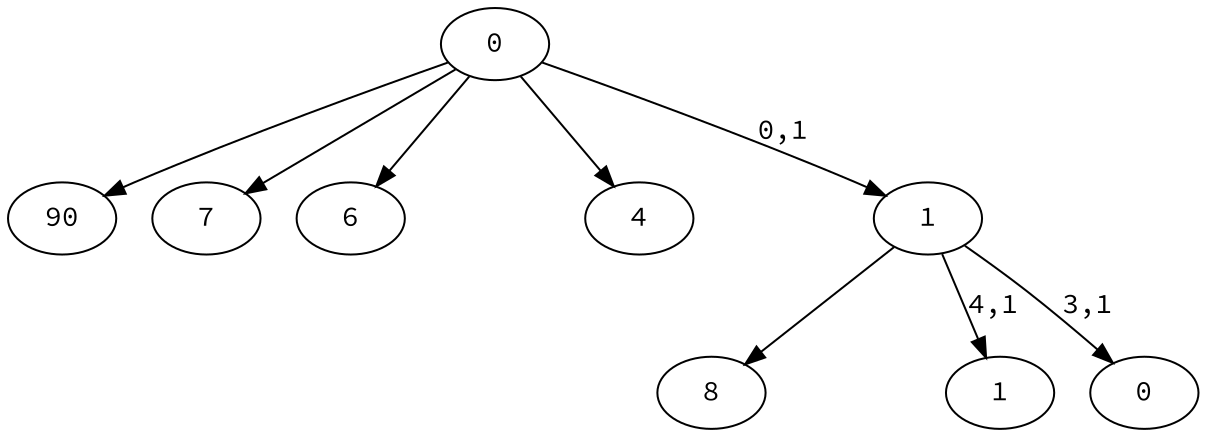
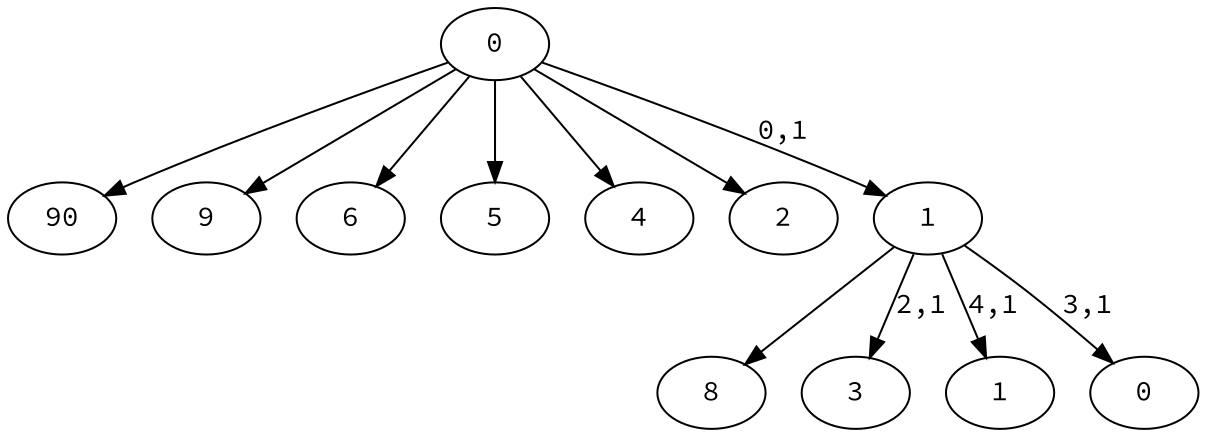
(206, 218) -> (206, 218)
none -> (495, 218)
none -> (784, 218)
none -> (856, 393)
